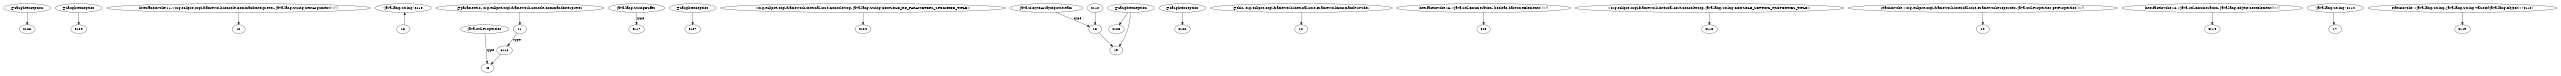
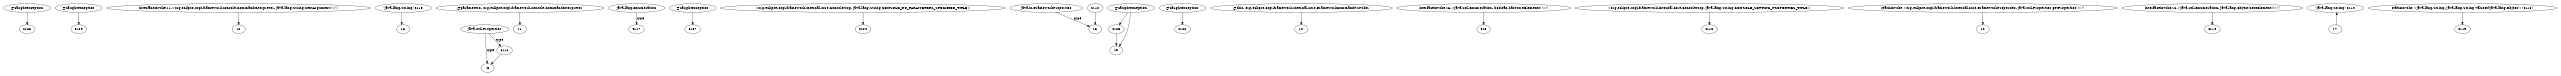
(637, 8) -> (637, 8)
(1046, 8) -> (1046, 8)
(2334, 17) -> (2337, 20)
(405, 20) -> (402, 17)
(513, 39) -> (494, 39)
(1105, 39) -> (1116, 39)
